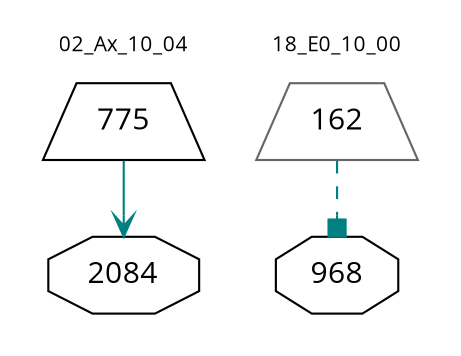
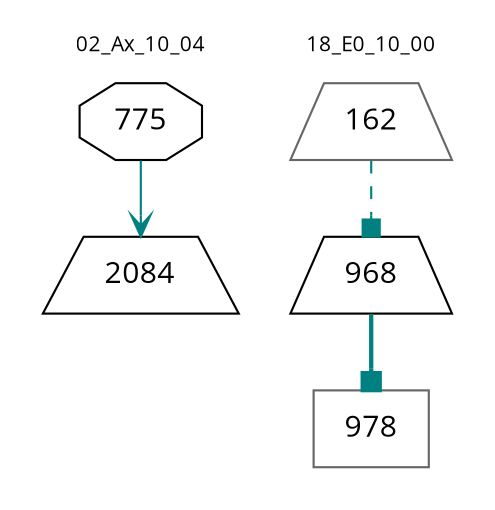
(124, 122) -> (141, 122)
(124, 275) -> (141, 275)
(337, 275) -> (371, 275)
none -> (371, 429)
